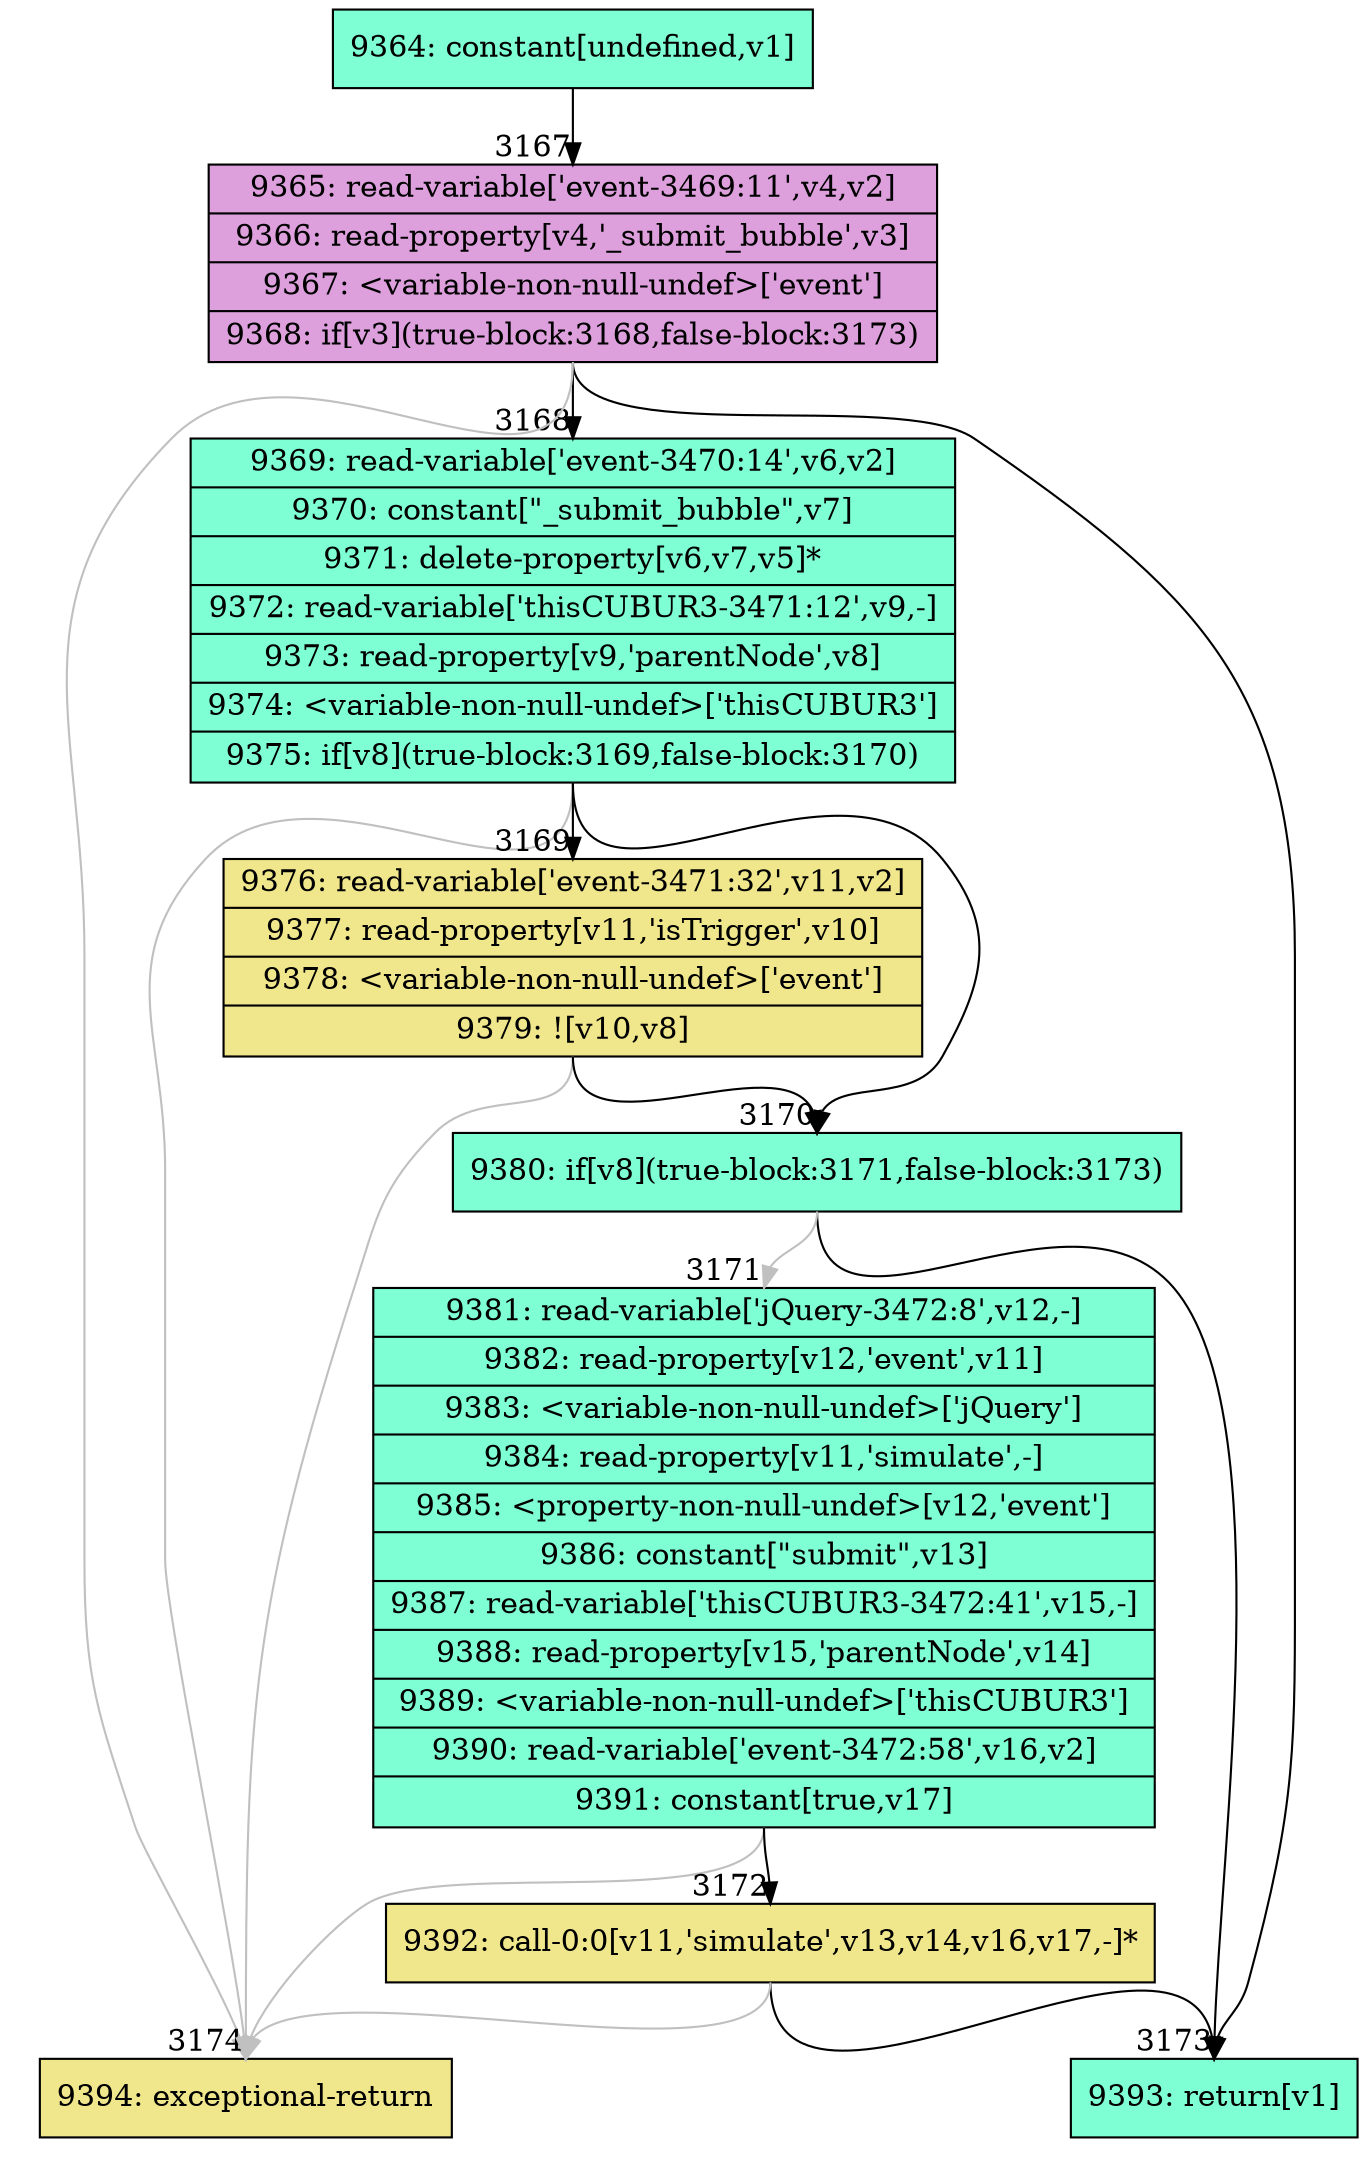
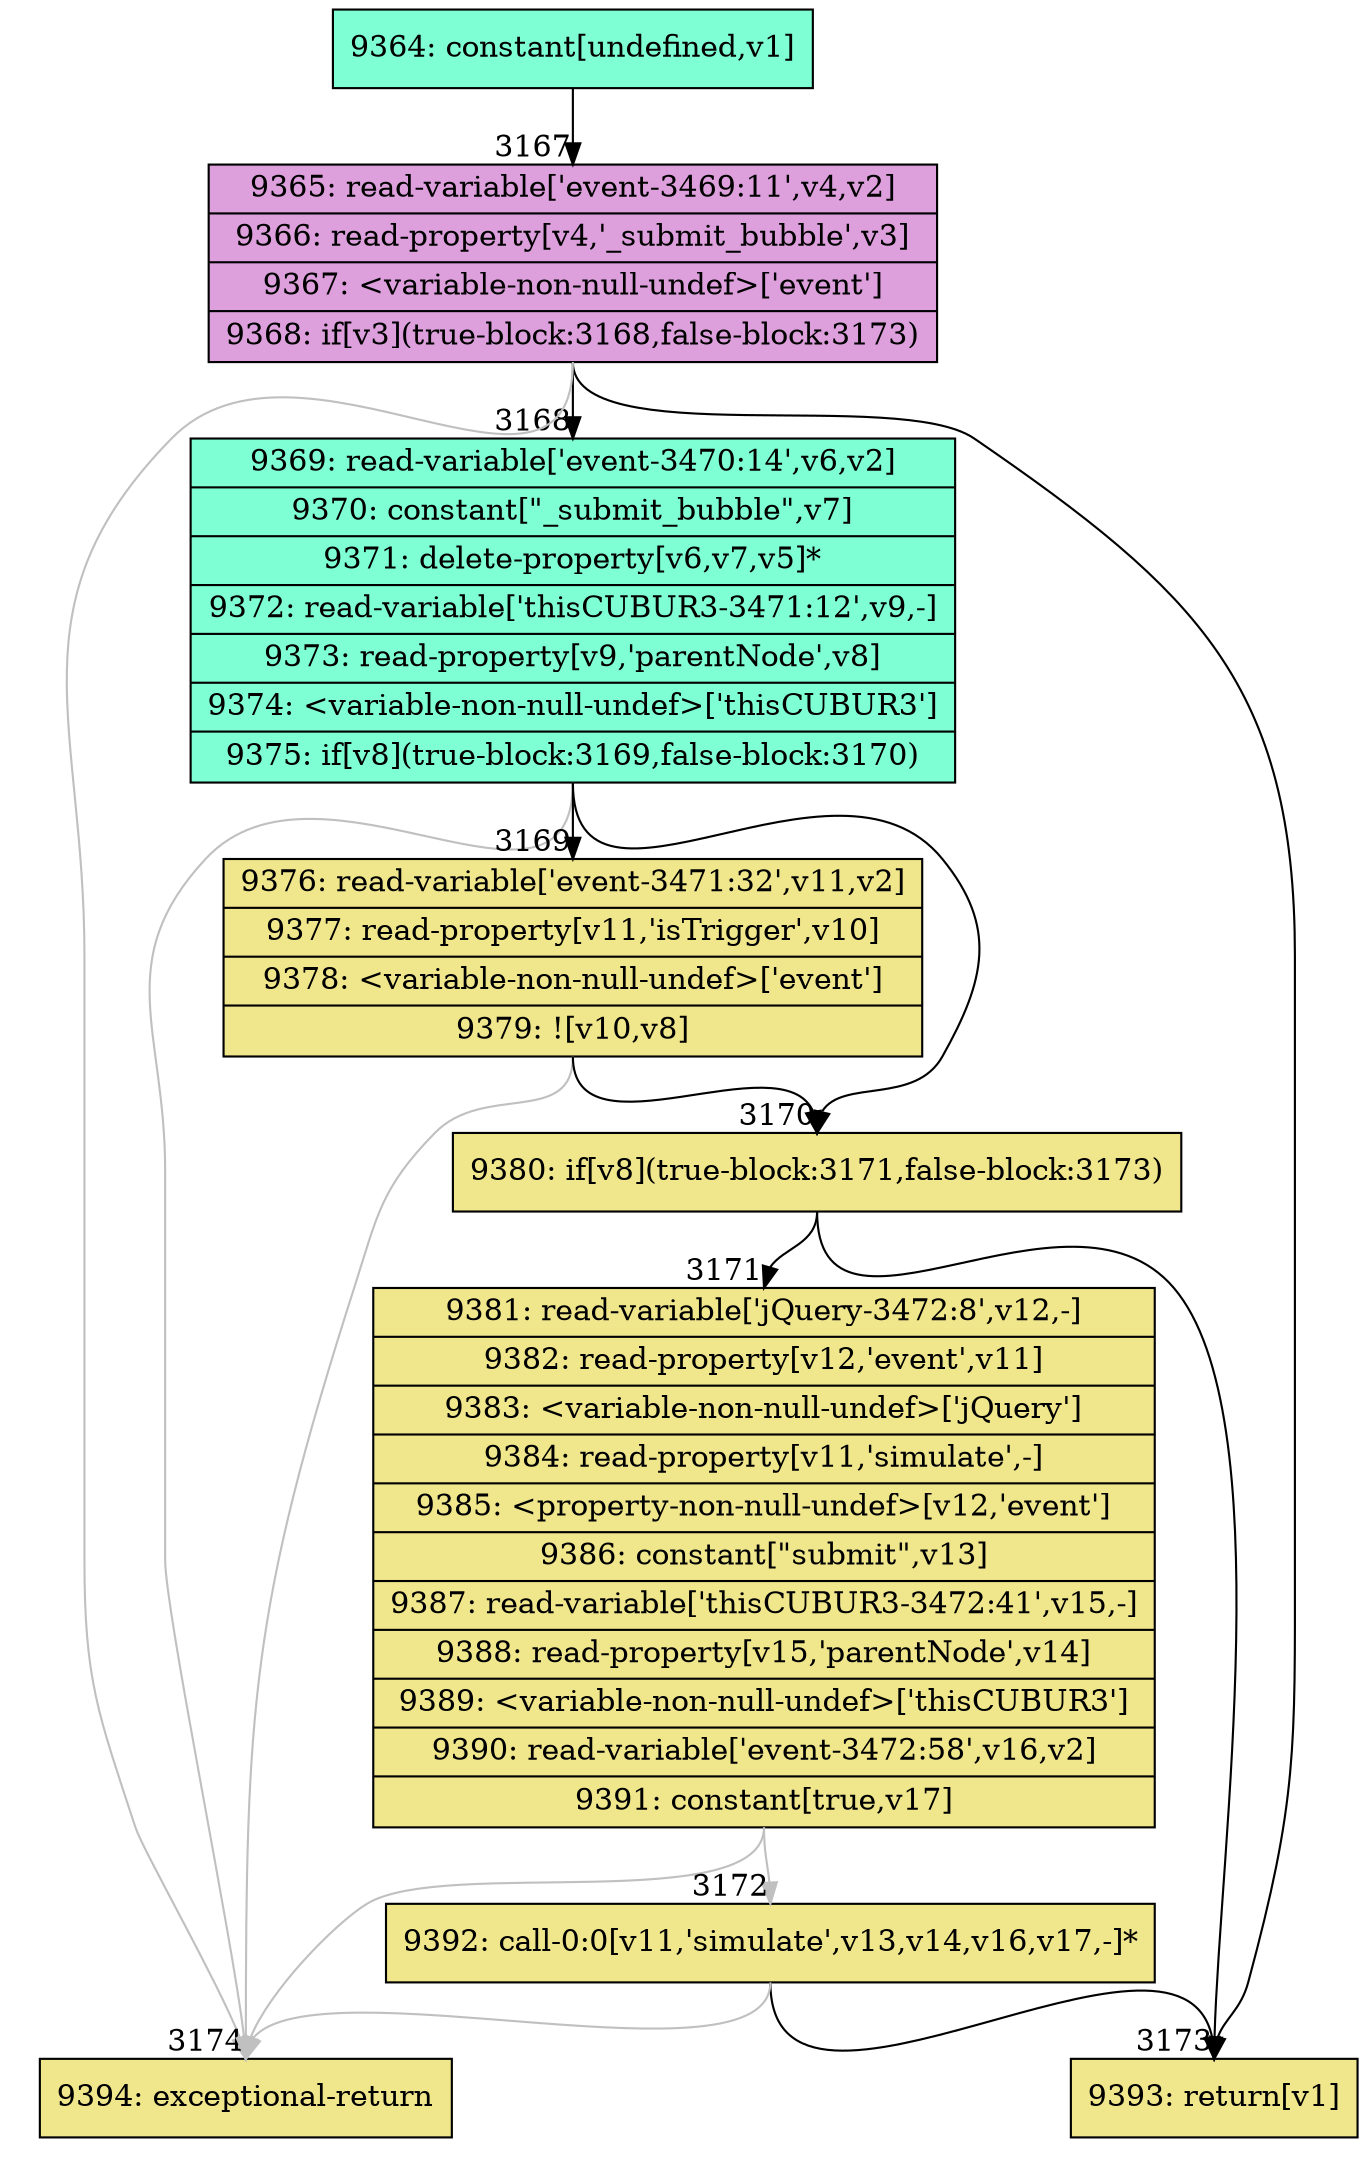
(817, 1172) -> (817, 1172)
(800, 1244) -> (800, 1244)
(764, 1558) -> (764, 1558)
(766, 1855) -> (766, 1855)
(1214, 2098) -> (1214, 2098)
